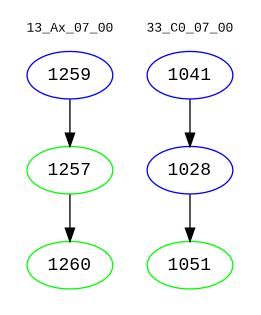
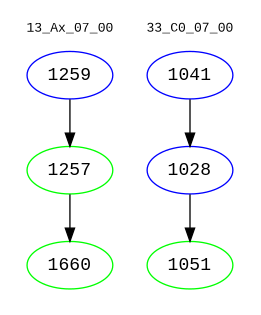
(70, 265) -> (70, 265)
